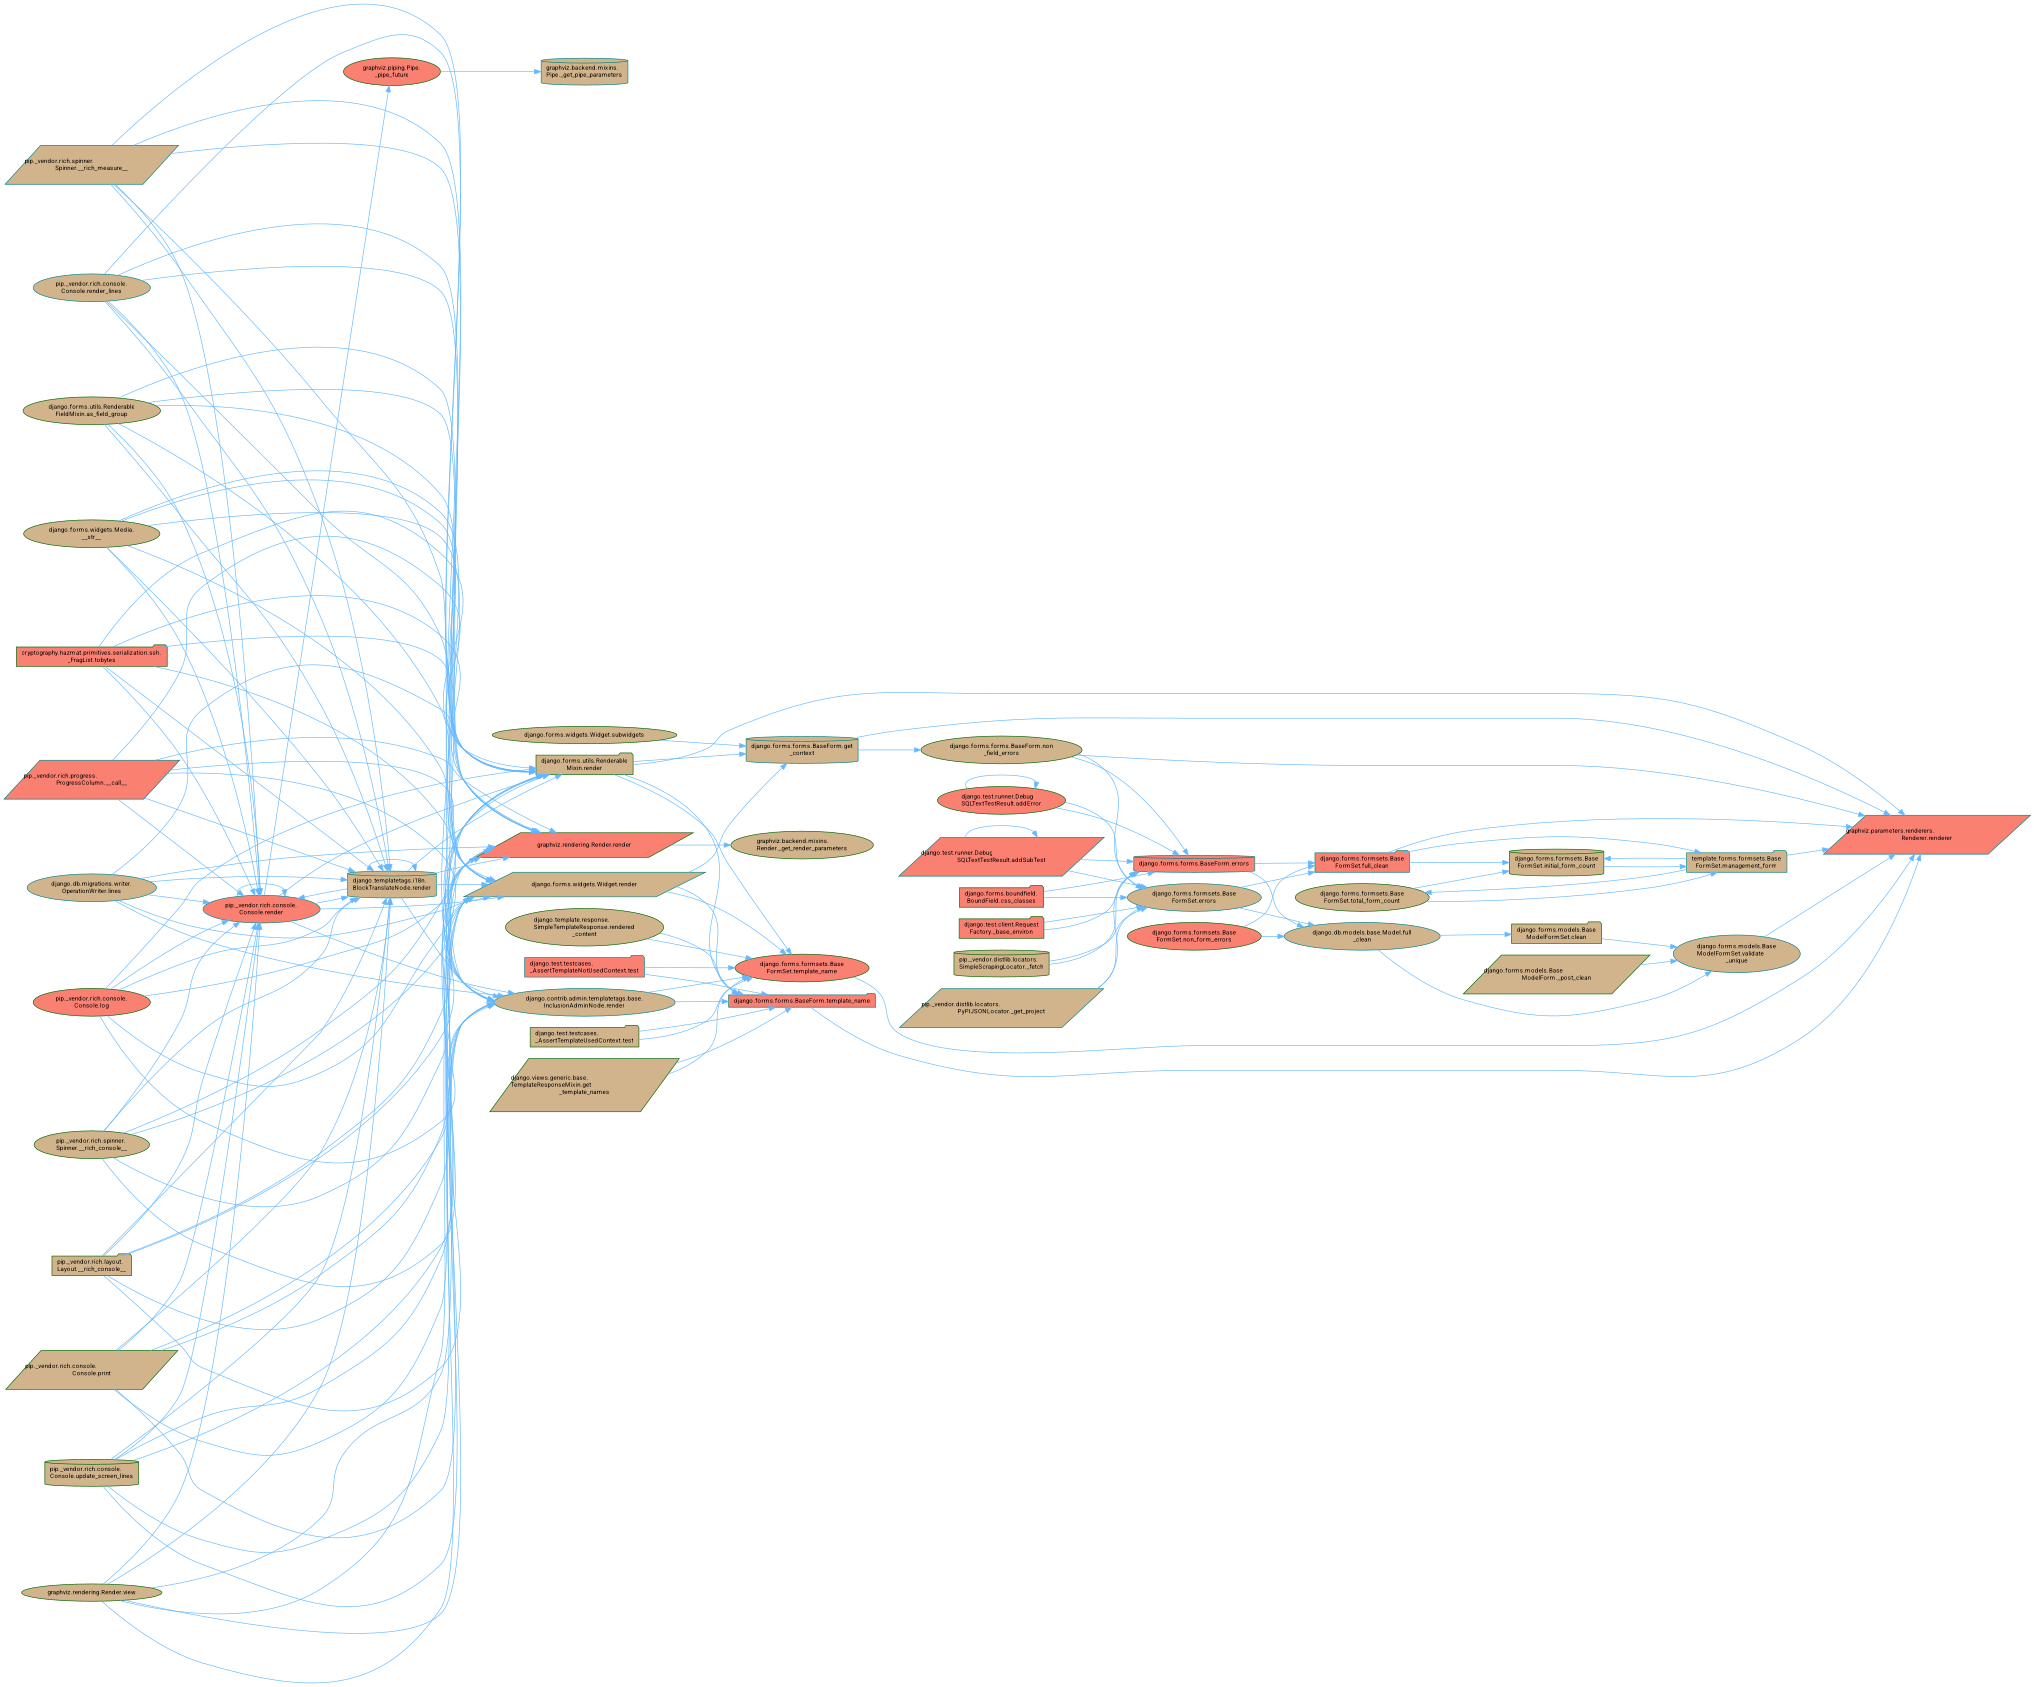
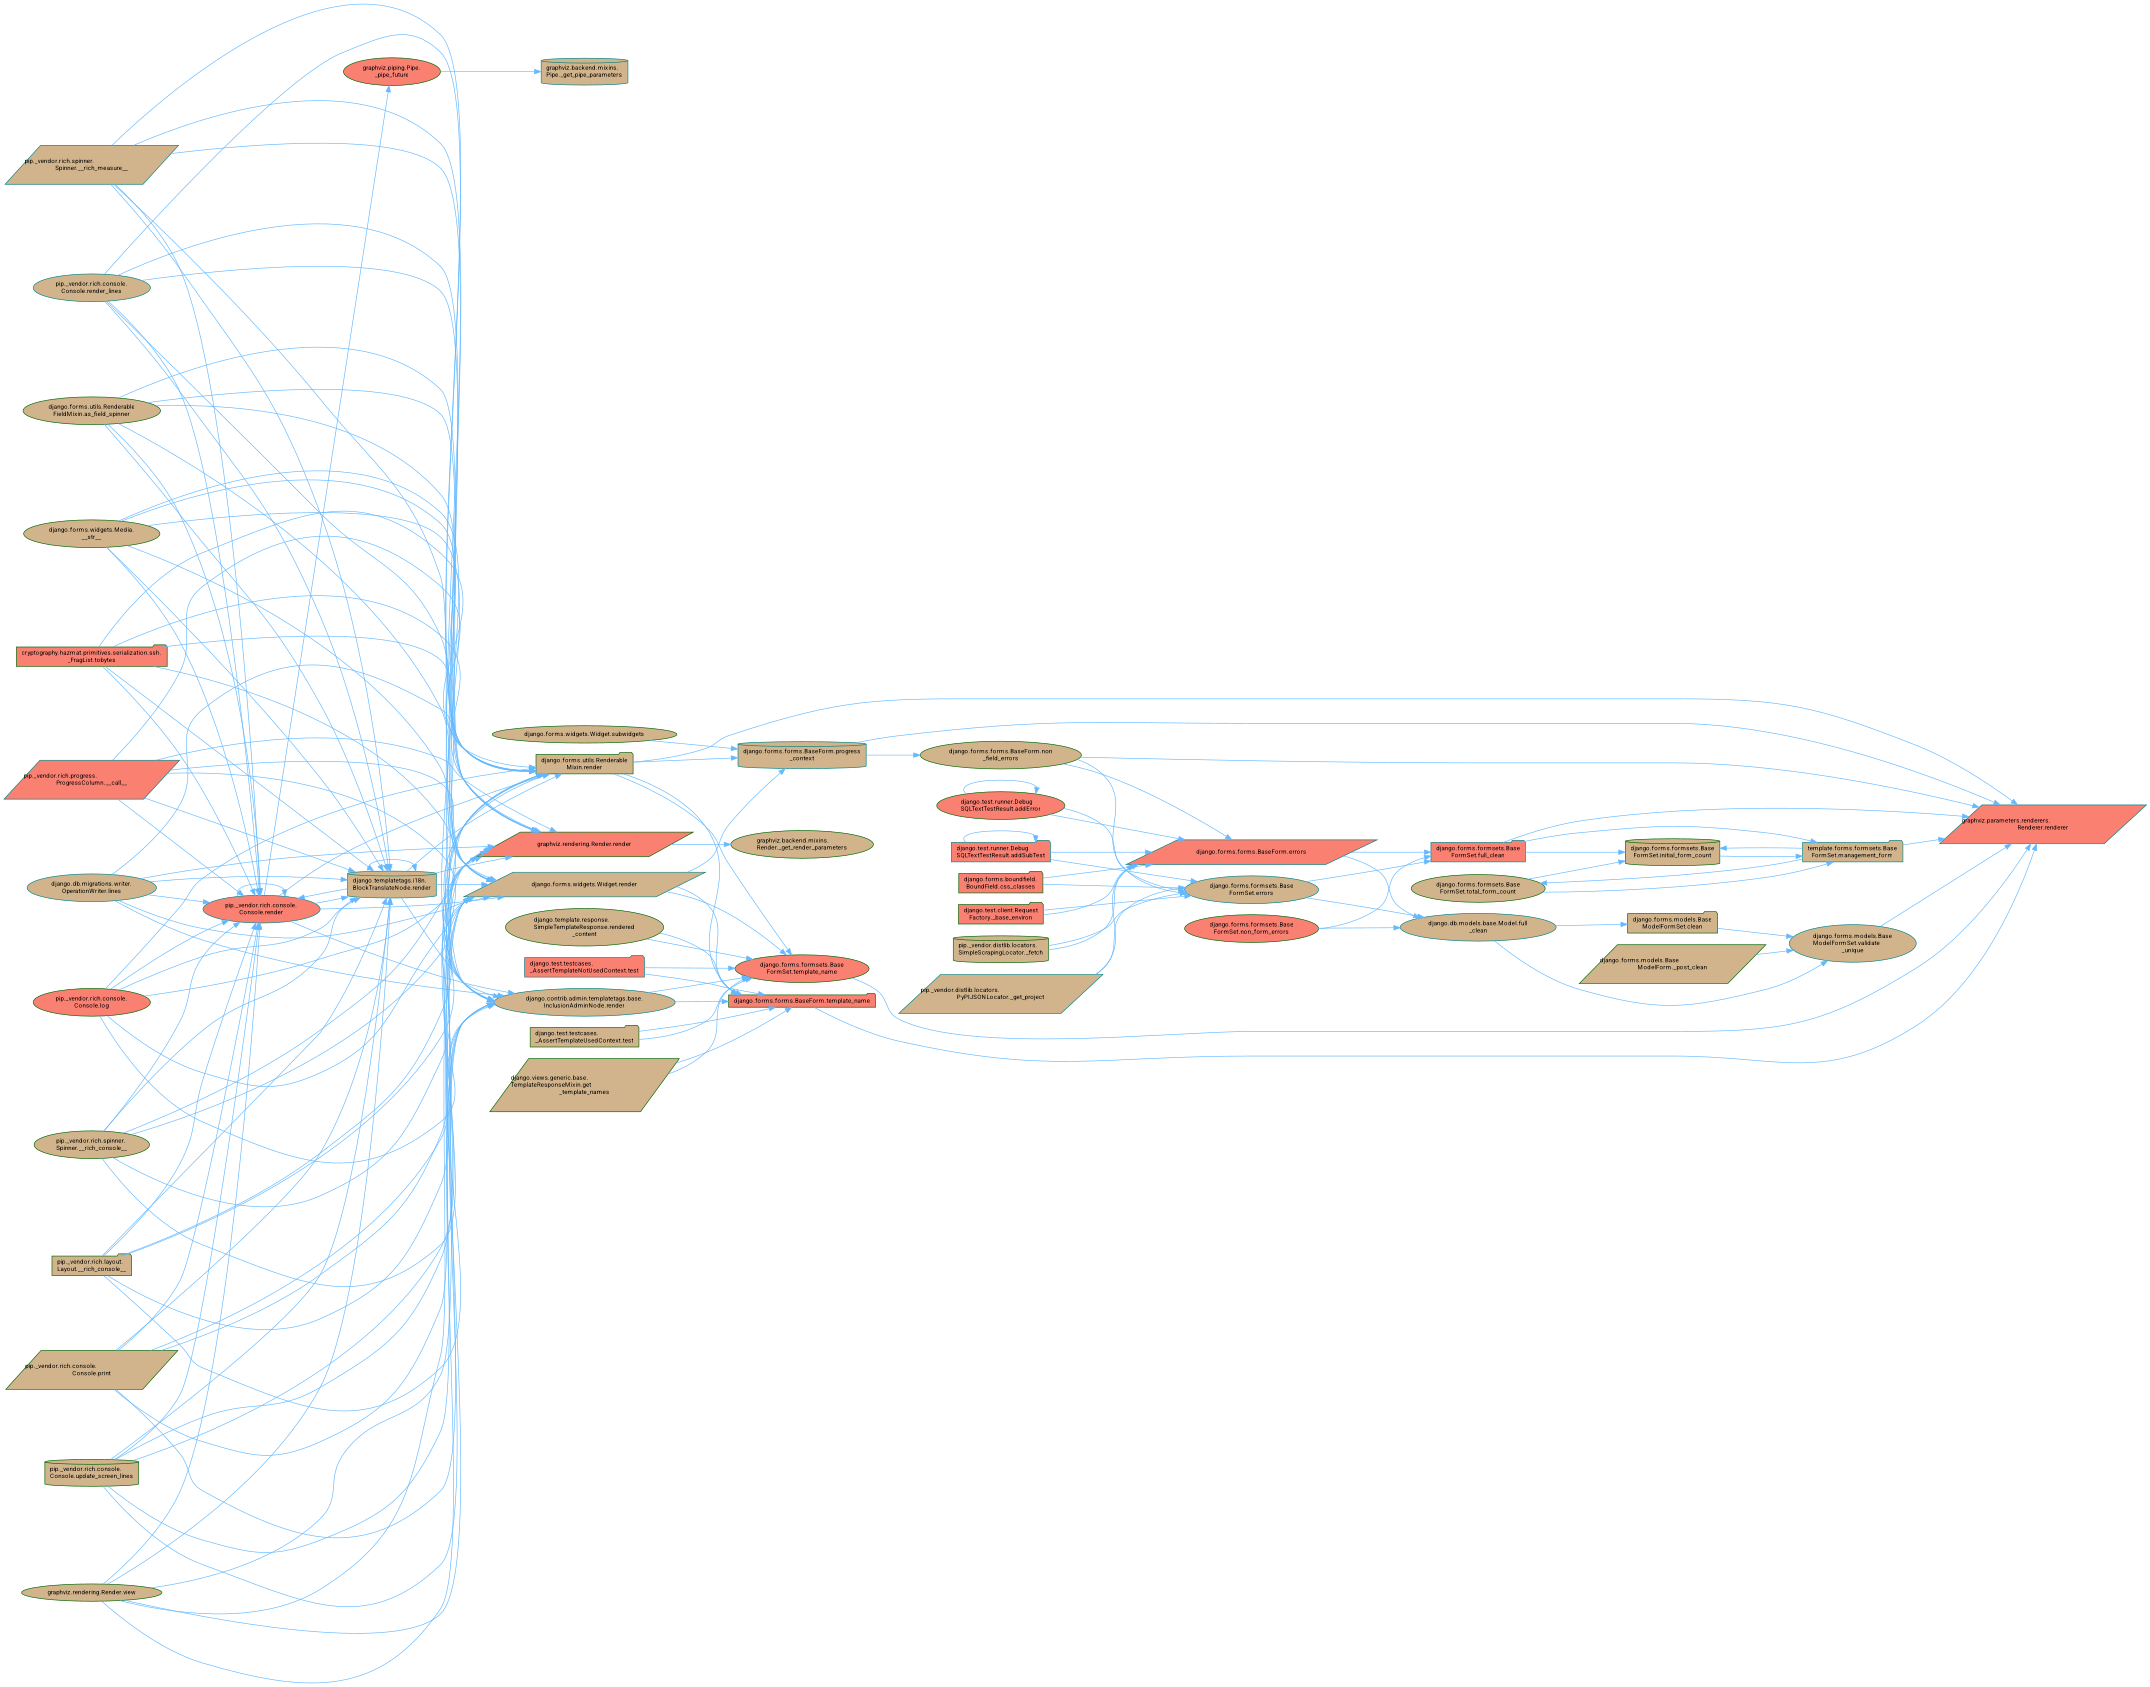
(92, 411) -> (92, 411)
(802, 750) -> (802, 755)
(1002, 857) -> (1001, 852)
(1194, 864) -> (1252, 852)
(802, 1001) -> (802, 1001)
